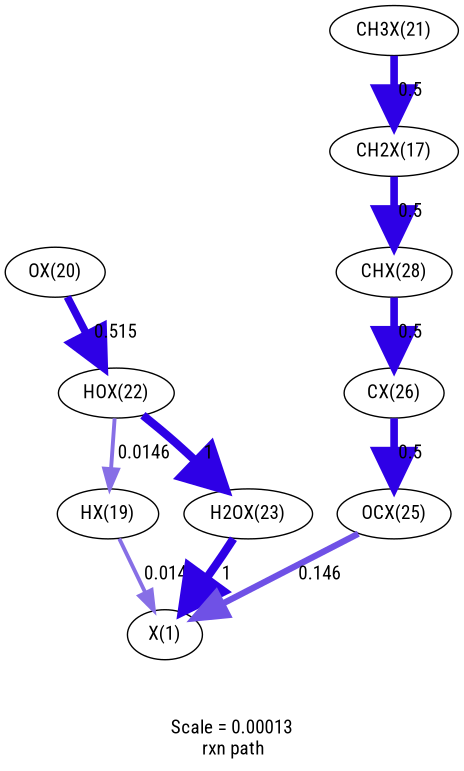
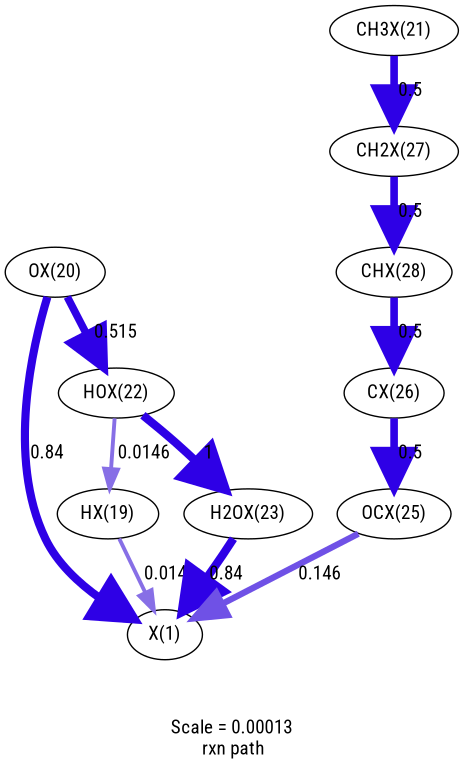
(394, 151) -> (394, 151)
none -> (26, 459)
(225, 574) -> (225, 574)
